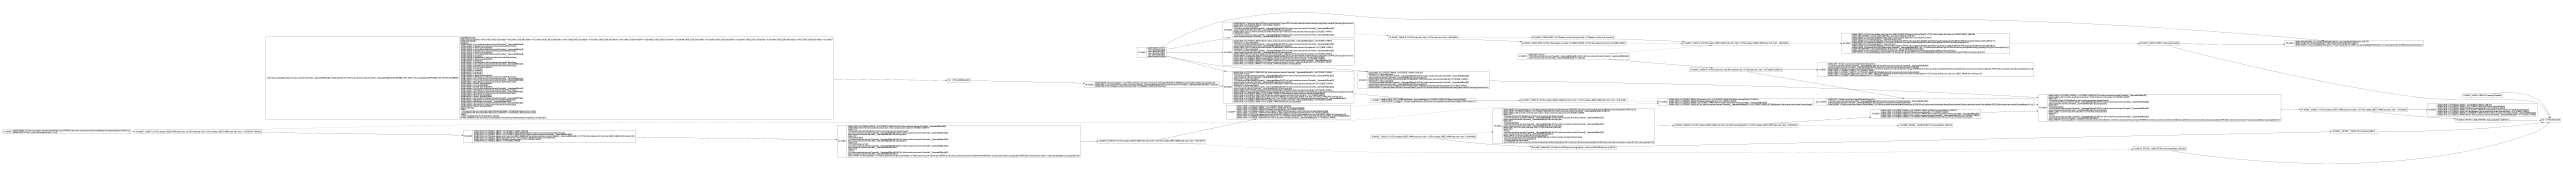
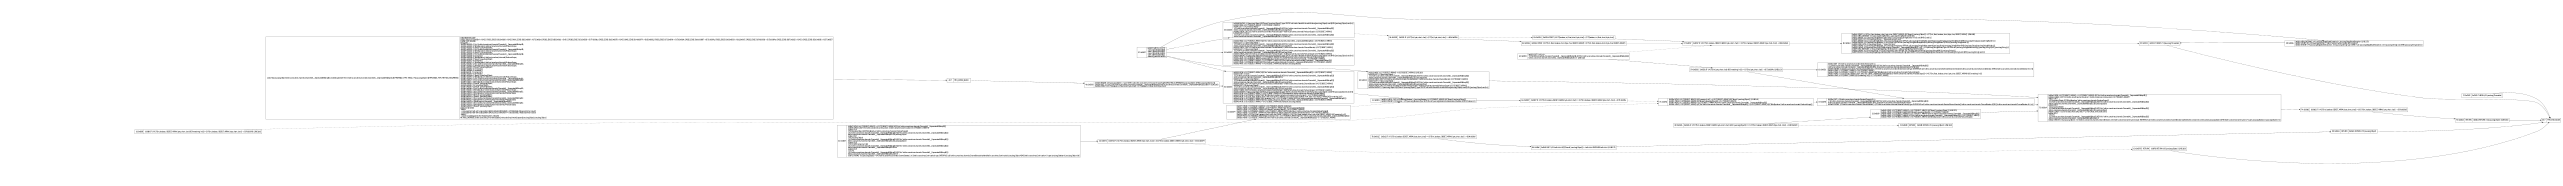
(2232, 44) -> (2233, 43)
(961, 80) -> (961, 80)
(2482, 110) -> none
(1574, 126) -> none
(2363, 131) -> (2363, 131)
(67, 132) -> none
(550, 136) -> none
